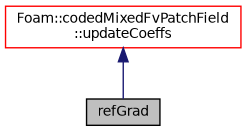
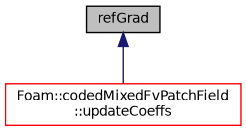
(123, 80) -> (123, 65)
